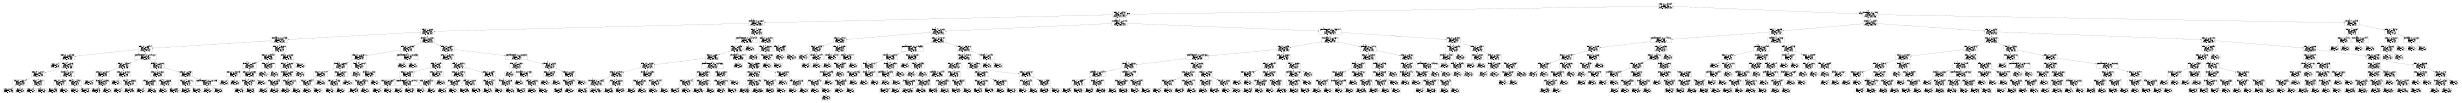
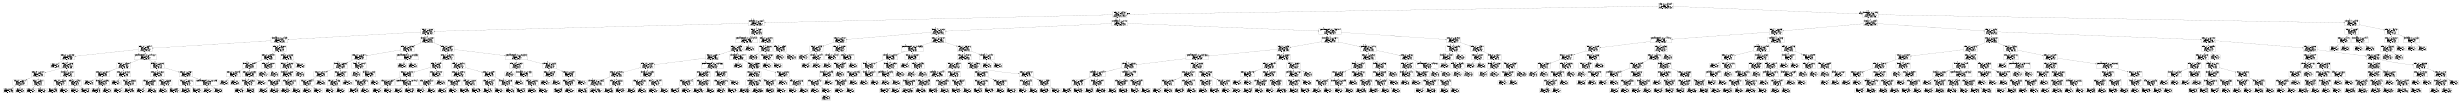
(2388, 57) -> (2388, 57)
none -> (1658, 91)
